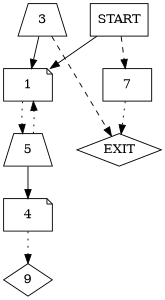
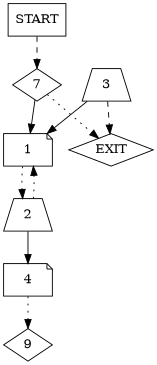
(77, 50) -> (33, 112)
(127, 85) -> (37, 85)
(28, 150) -> (28, 215)
